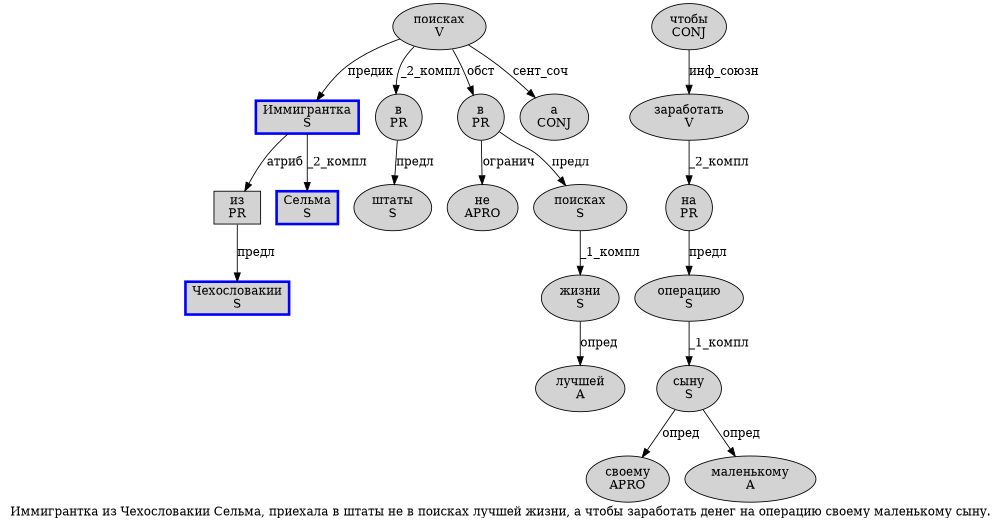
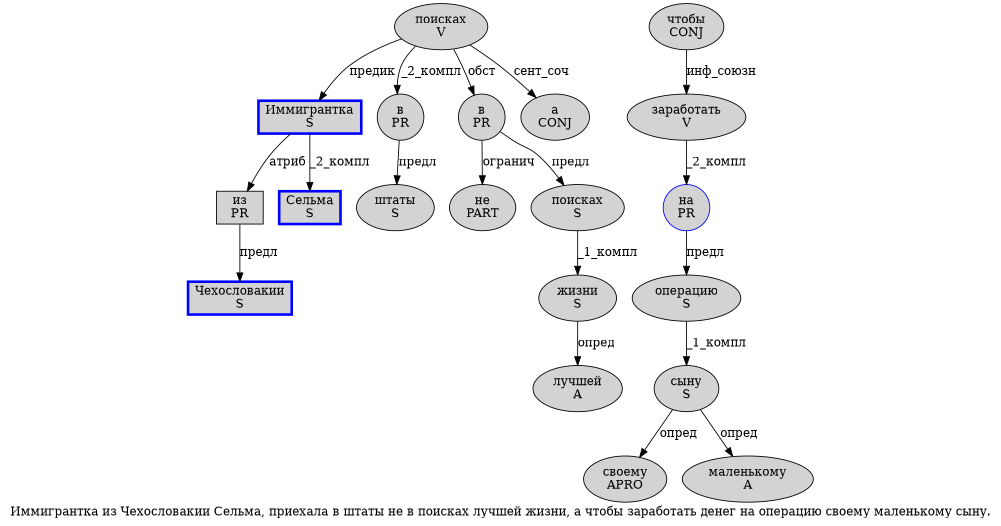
(483, 208) -> (483, 208)
(689, 208) -> (687, 208)
